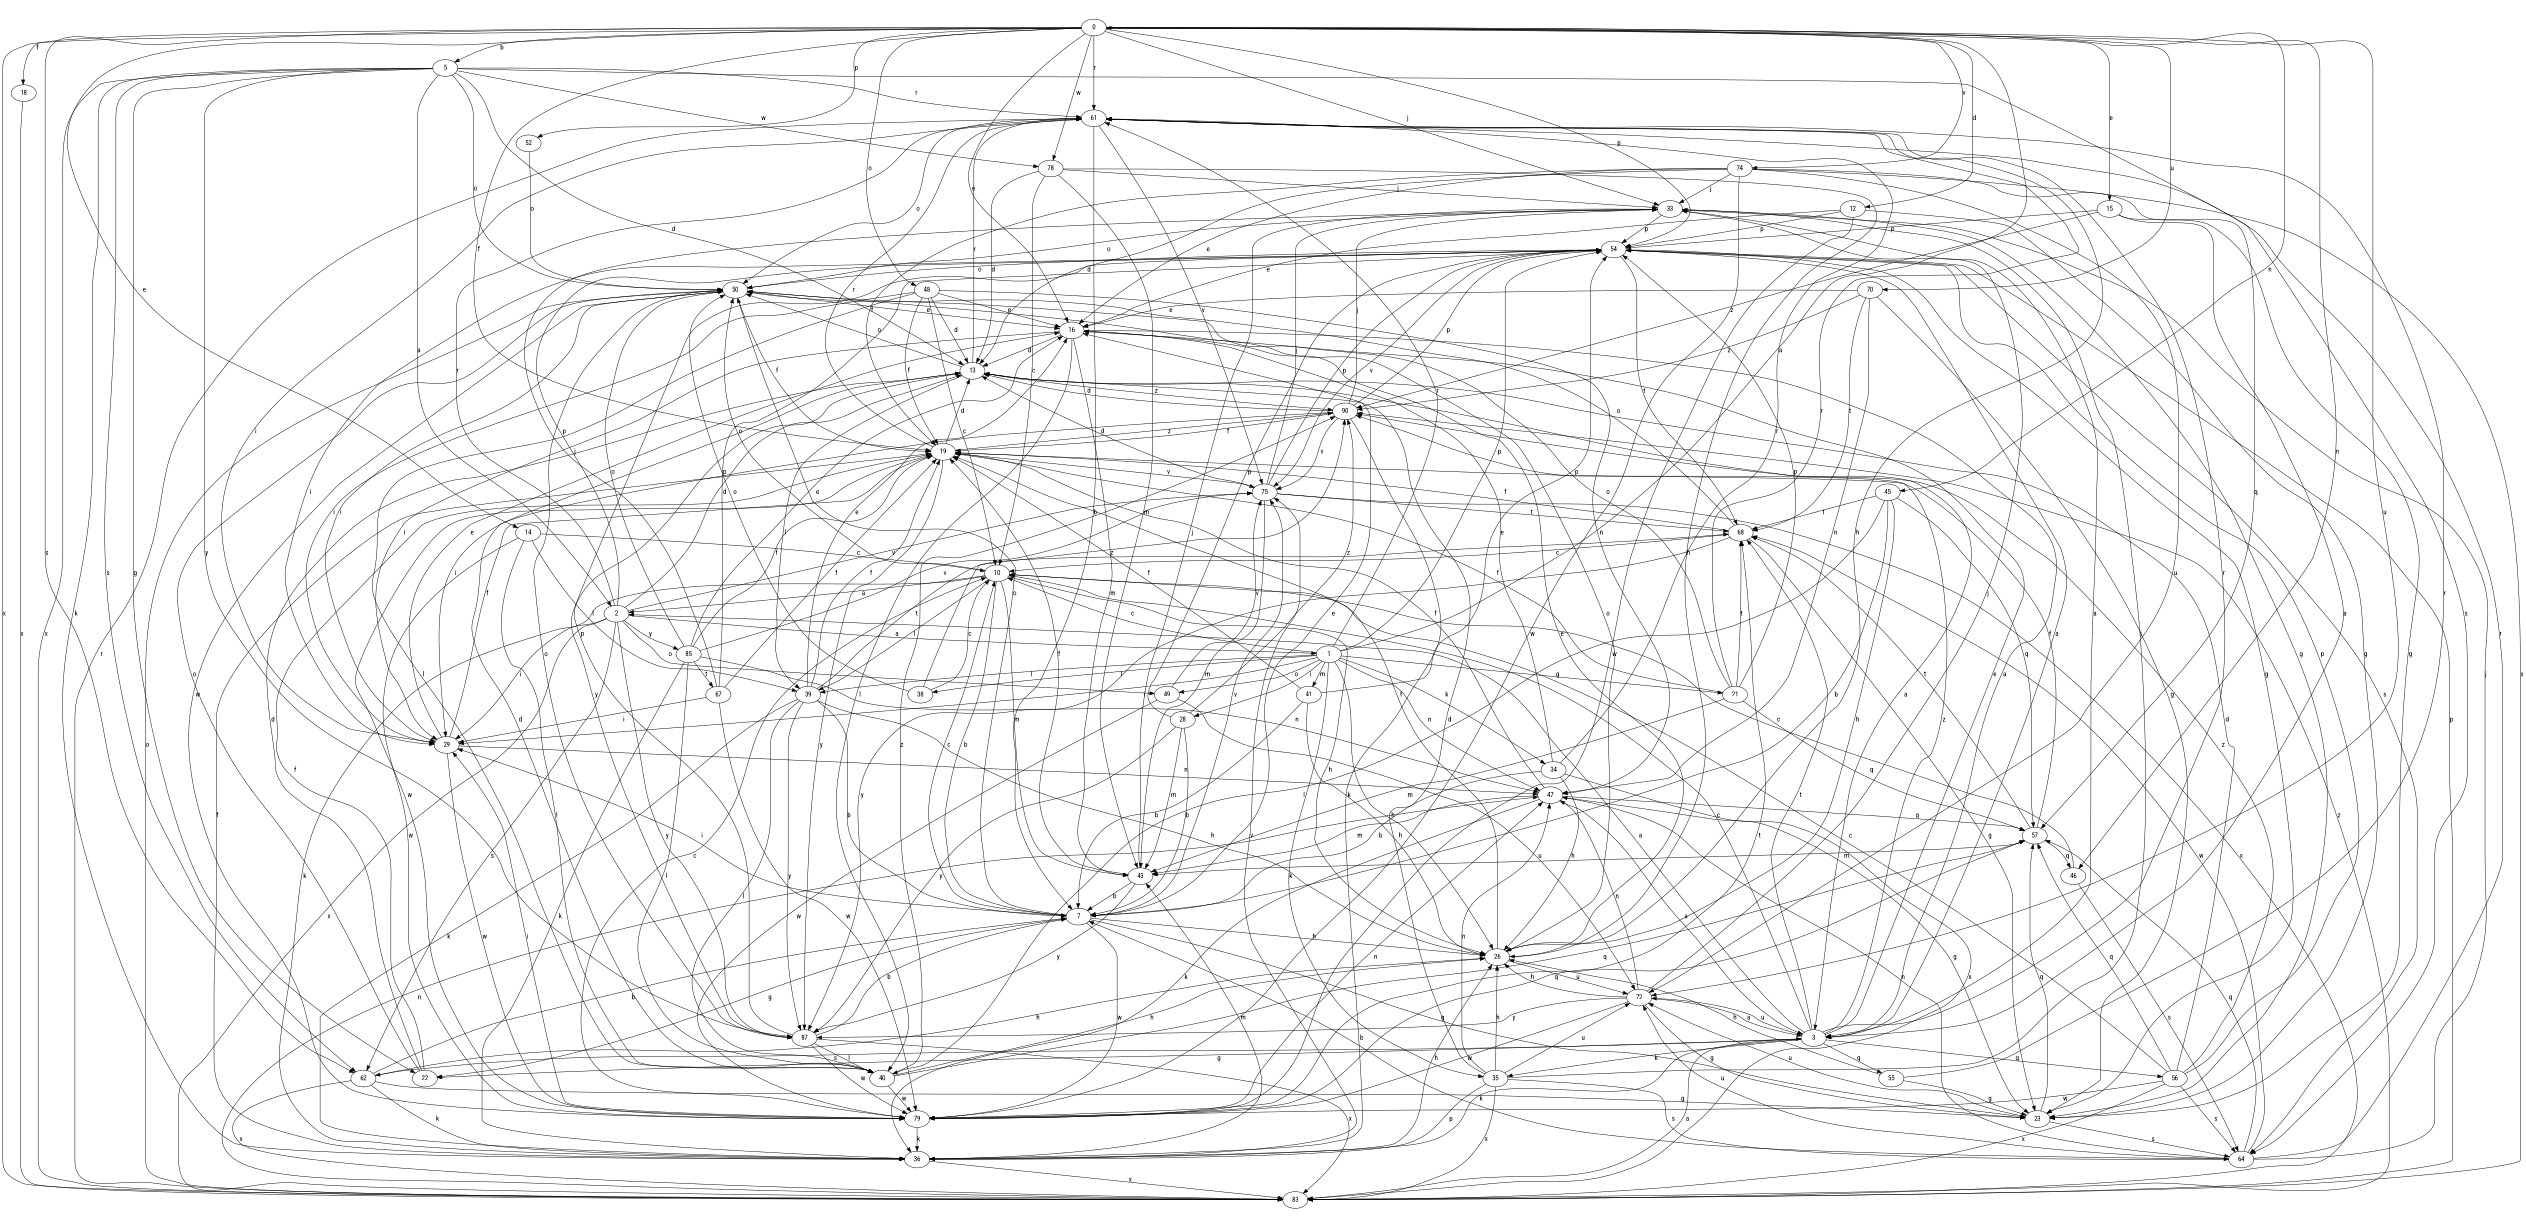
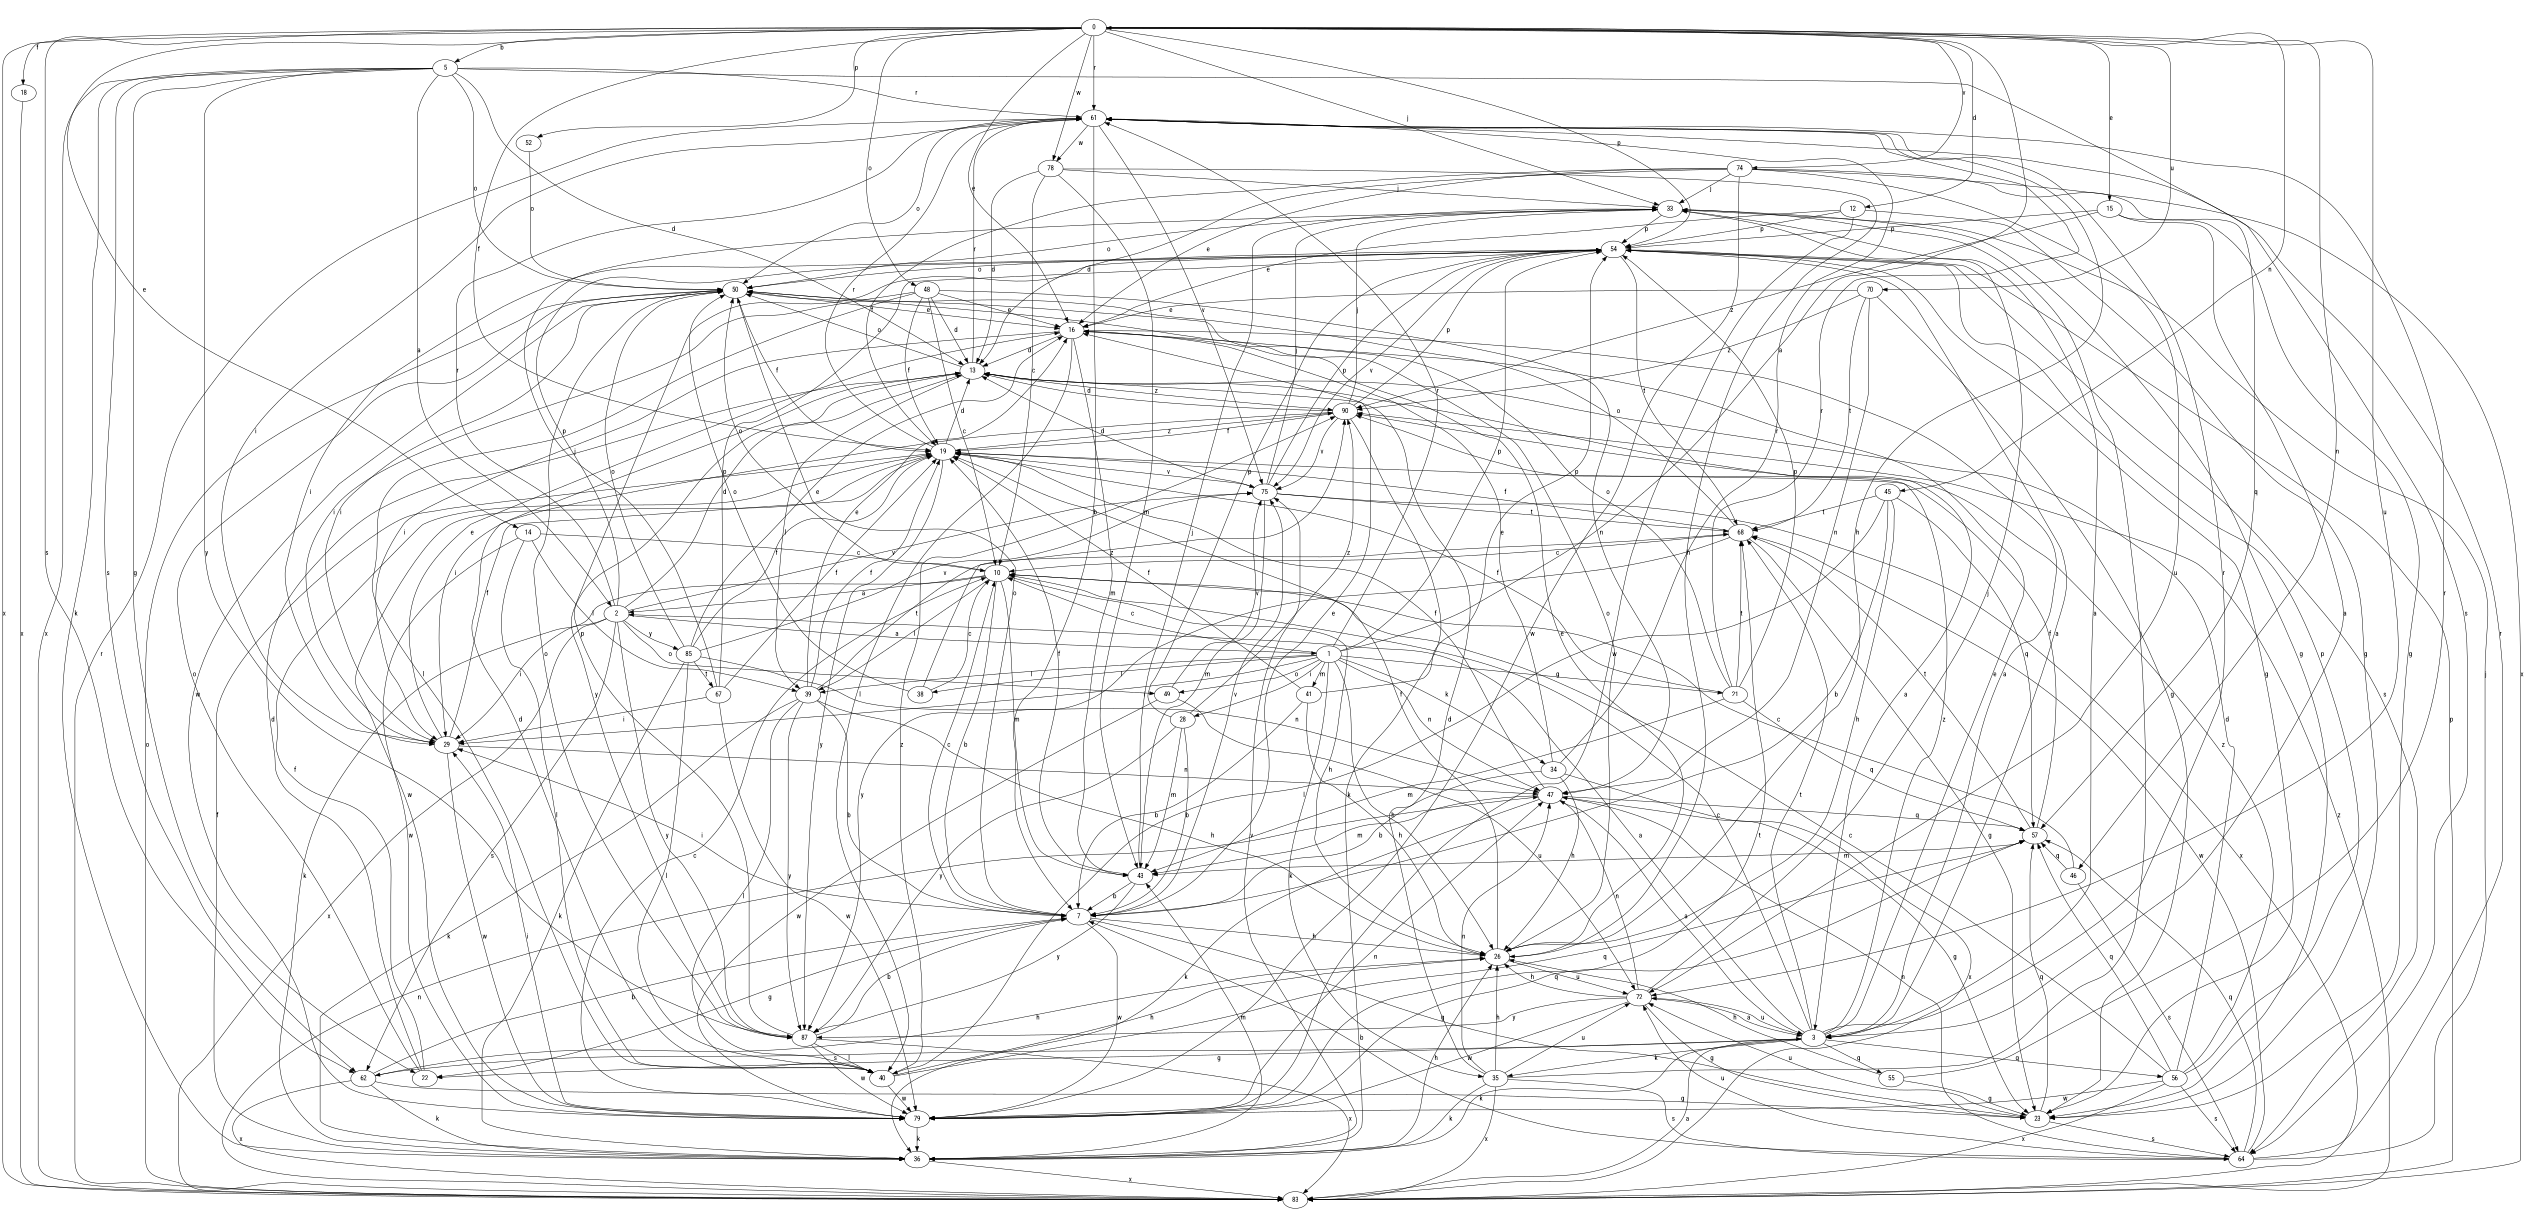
(730, 121) -> (1074, 142)
(2058, 850) -> (2056, 858)
(1451, 1119) -> (1451, 1119)
